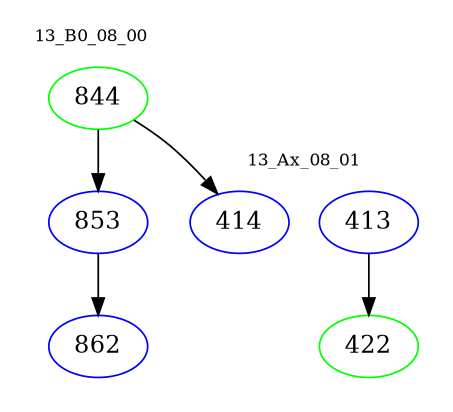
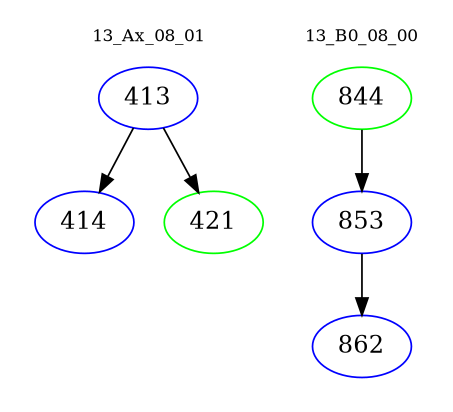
(188, 162) -> (121, 152)
(369, 346) -> (214, 222)
